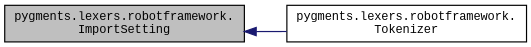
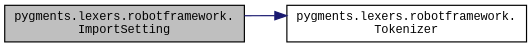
(271, 32) -> (260, 16)
